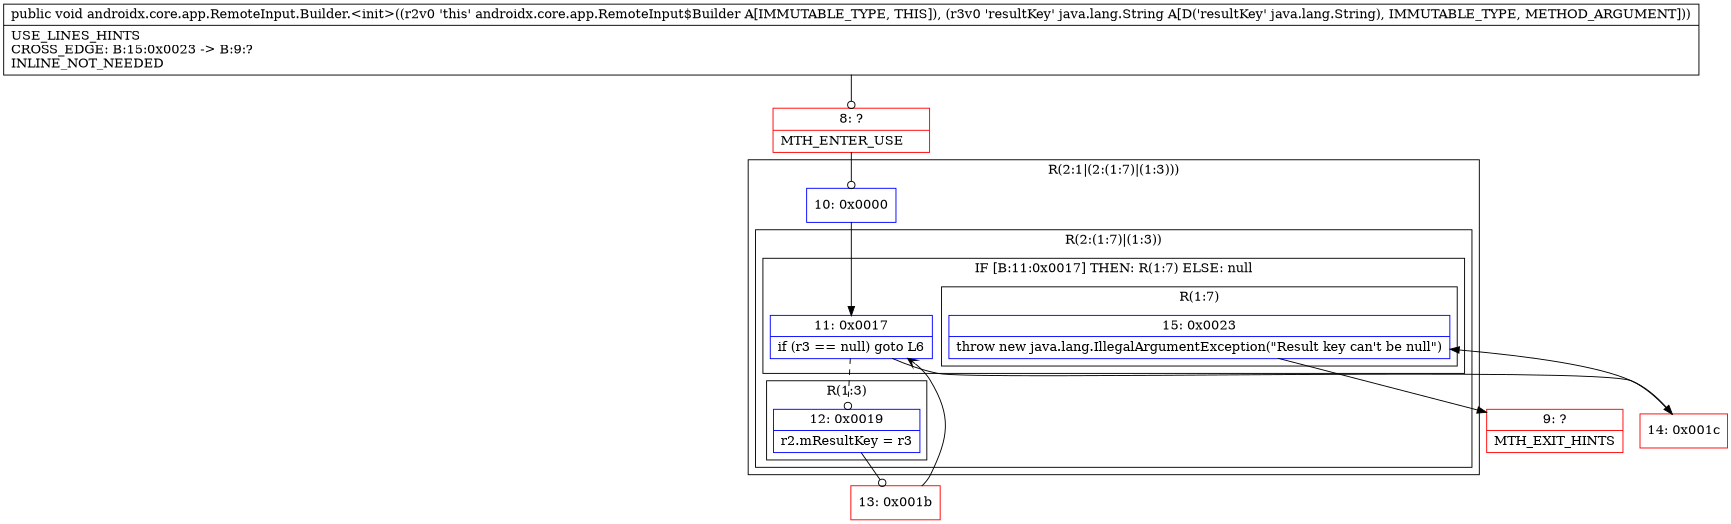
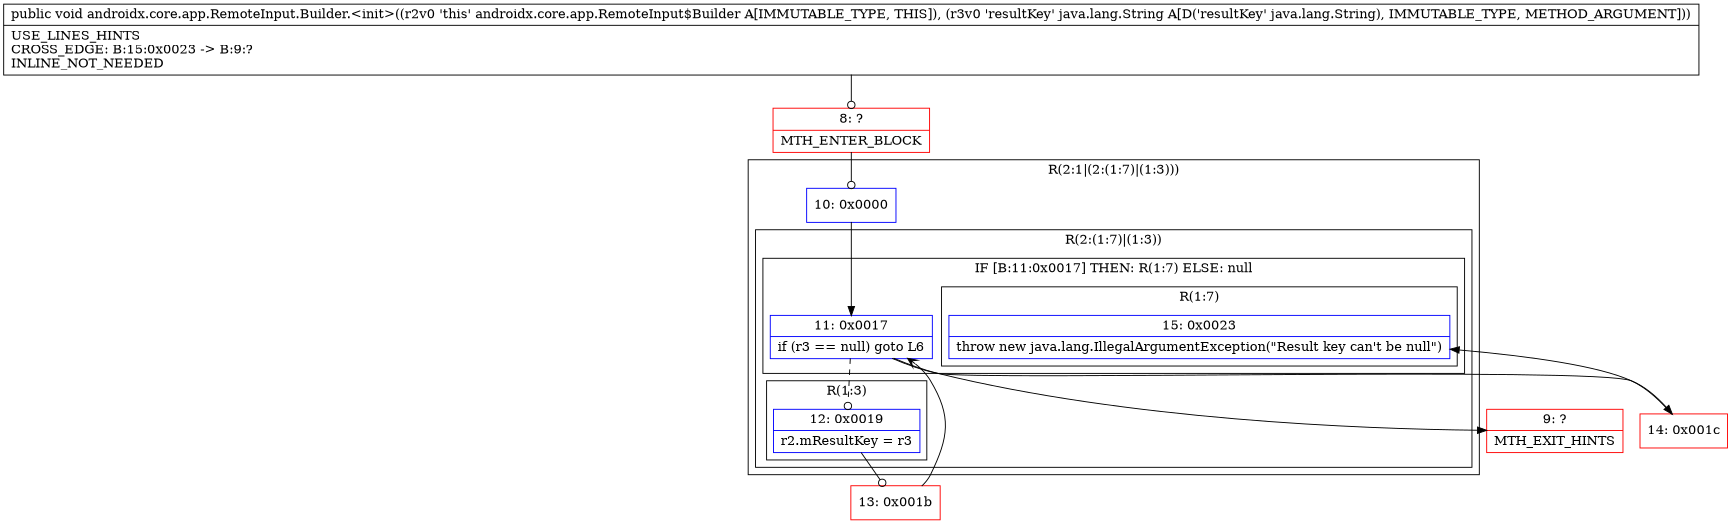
(842, 141) -> (851, 141)
(1378, 384) -> (1183, 414)
